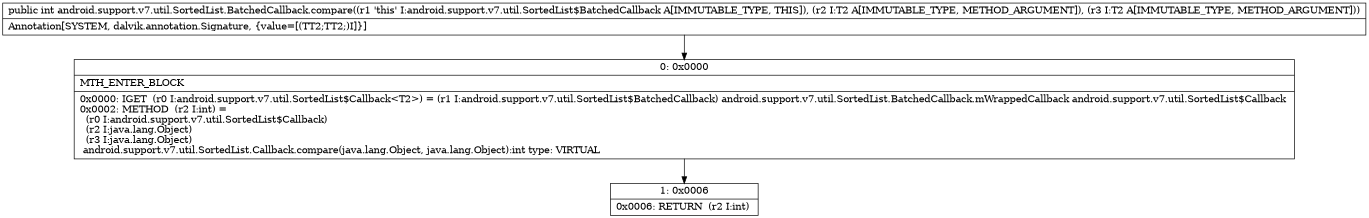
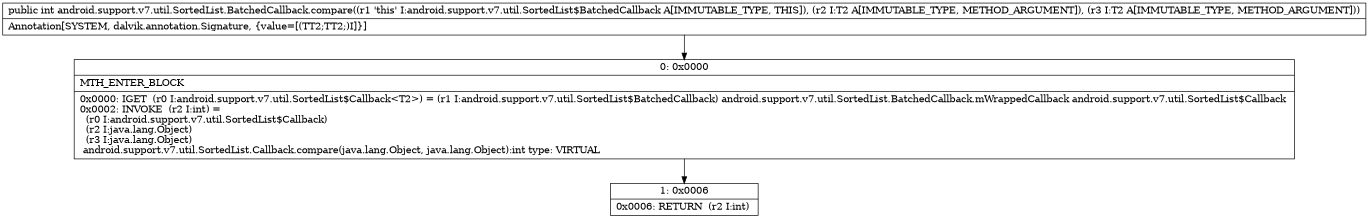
(155, 110) -> (152, 110)
